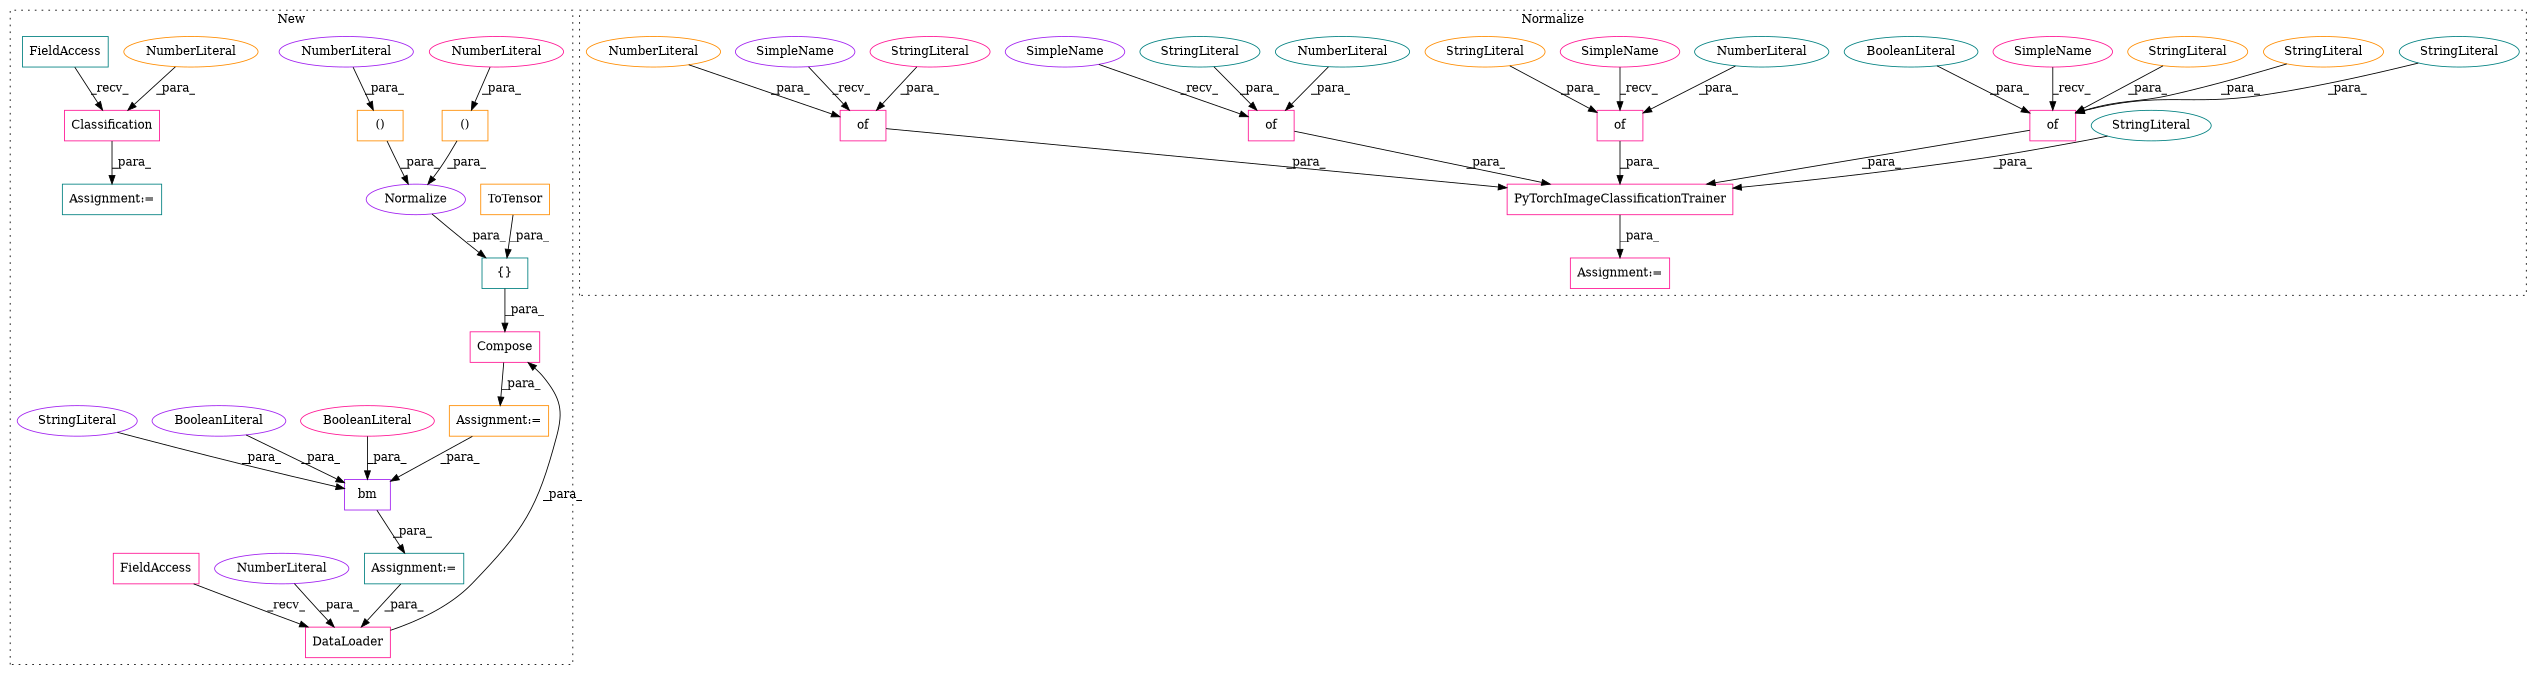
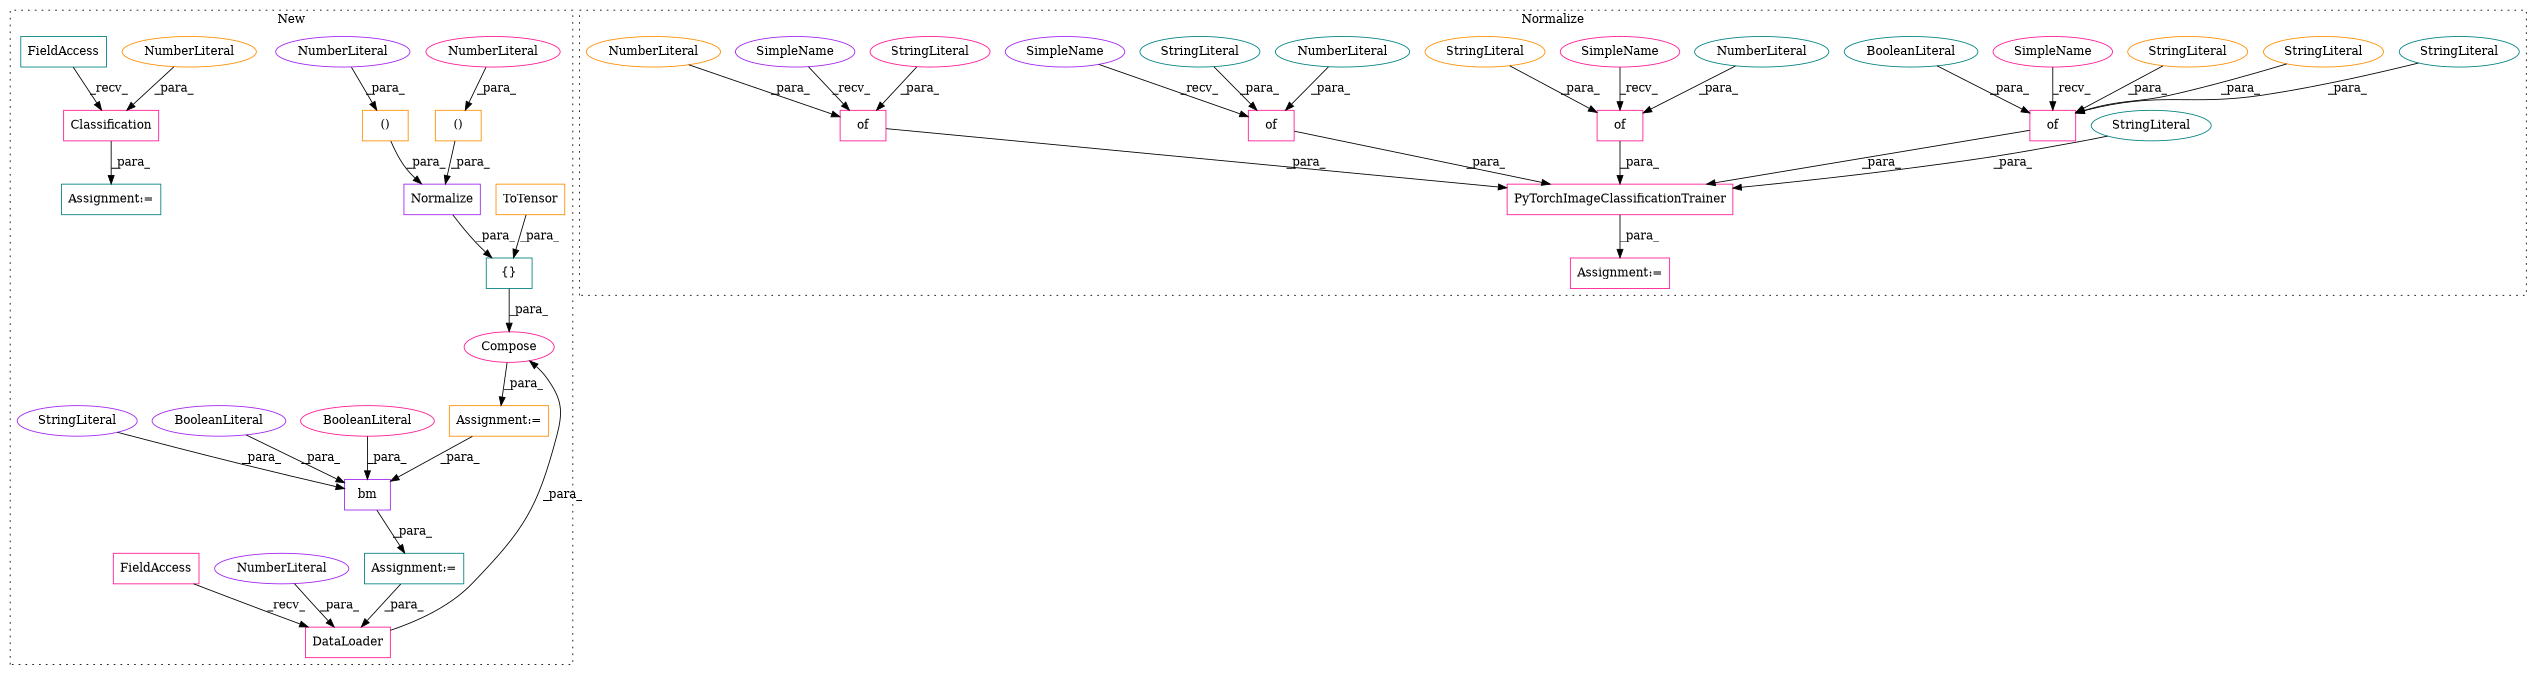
(416, 199) -> (442, 199)
(505, 347) -> (509, 347)
